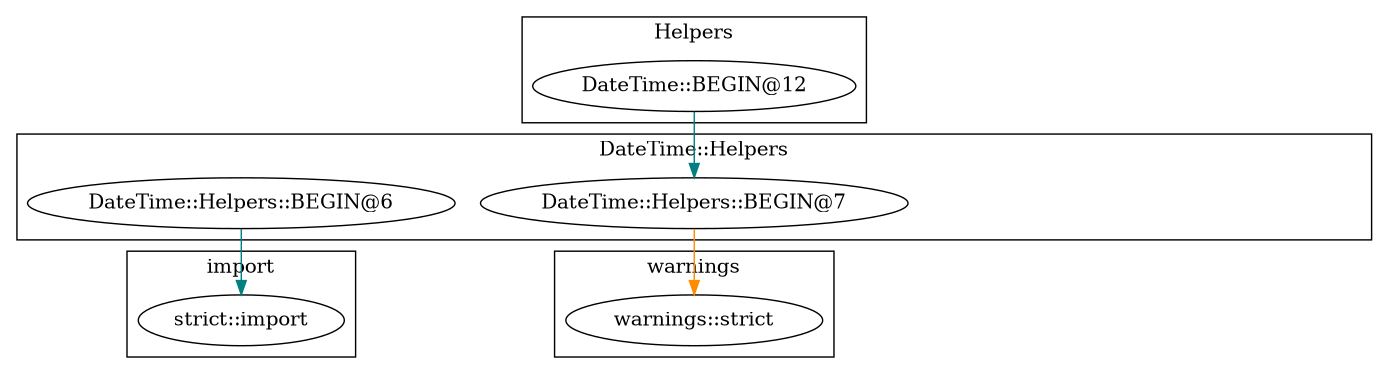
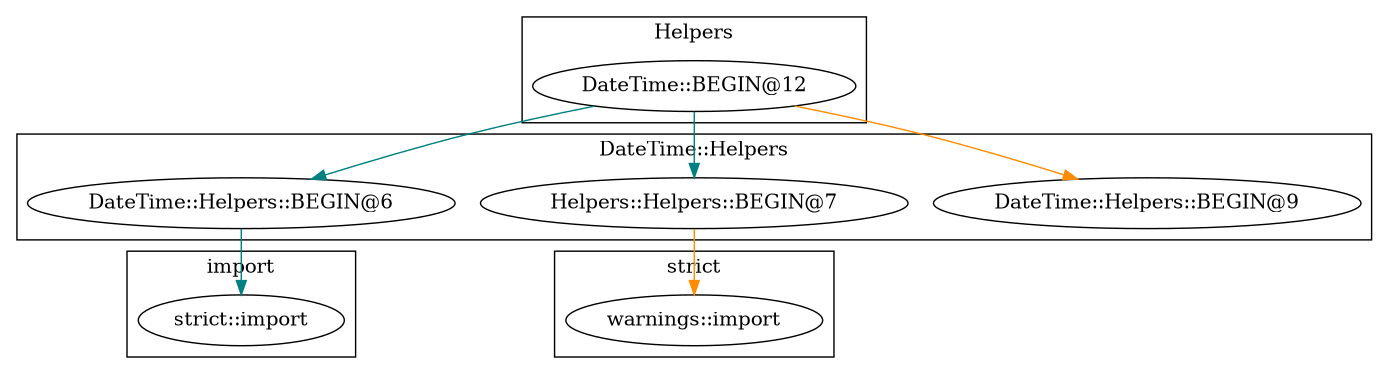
none -> (432, 144)
(694, 203) -> (694, 203)
none -> (1147, 203)
(694, 267) -> (694, 267)
(694, 320) -> (694, 320)
